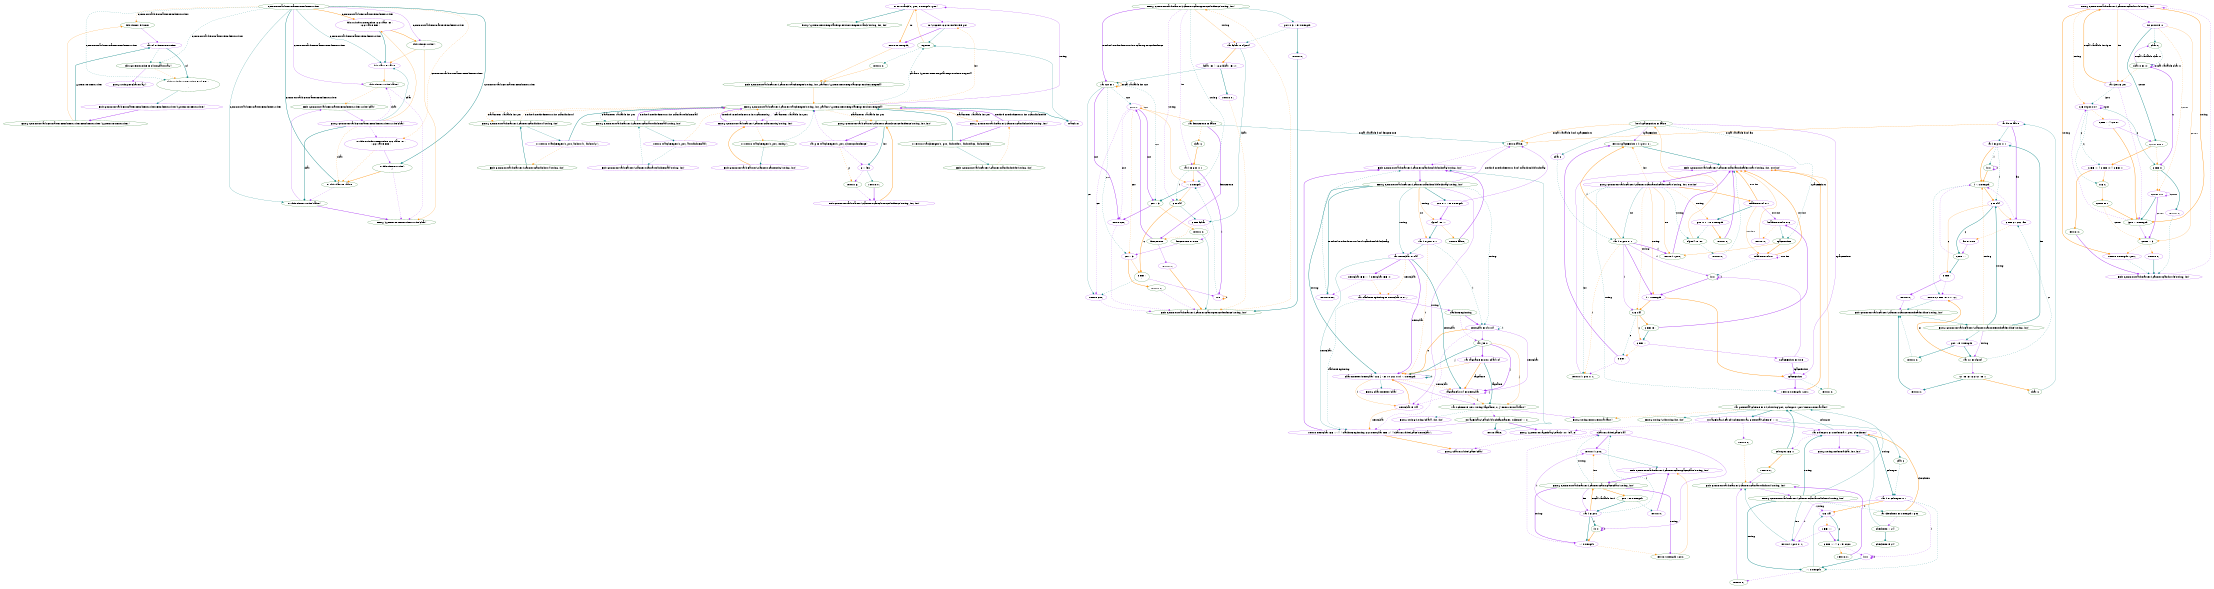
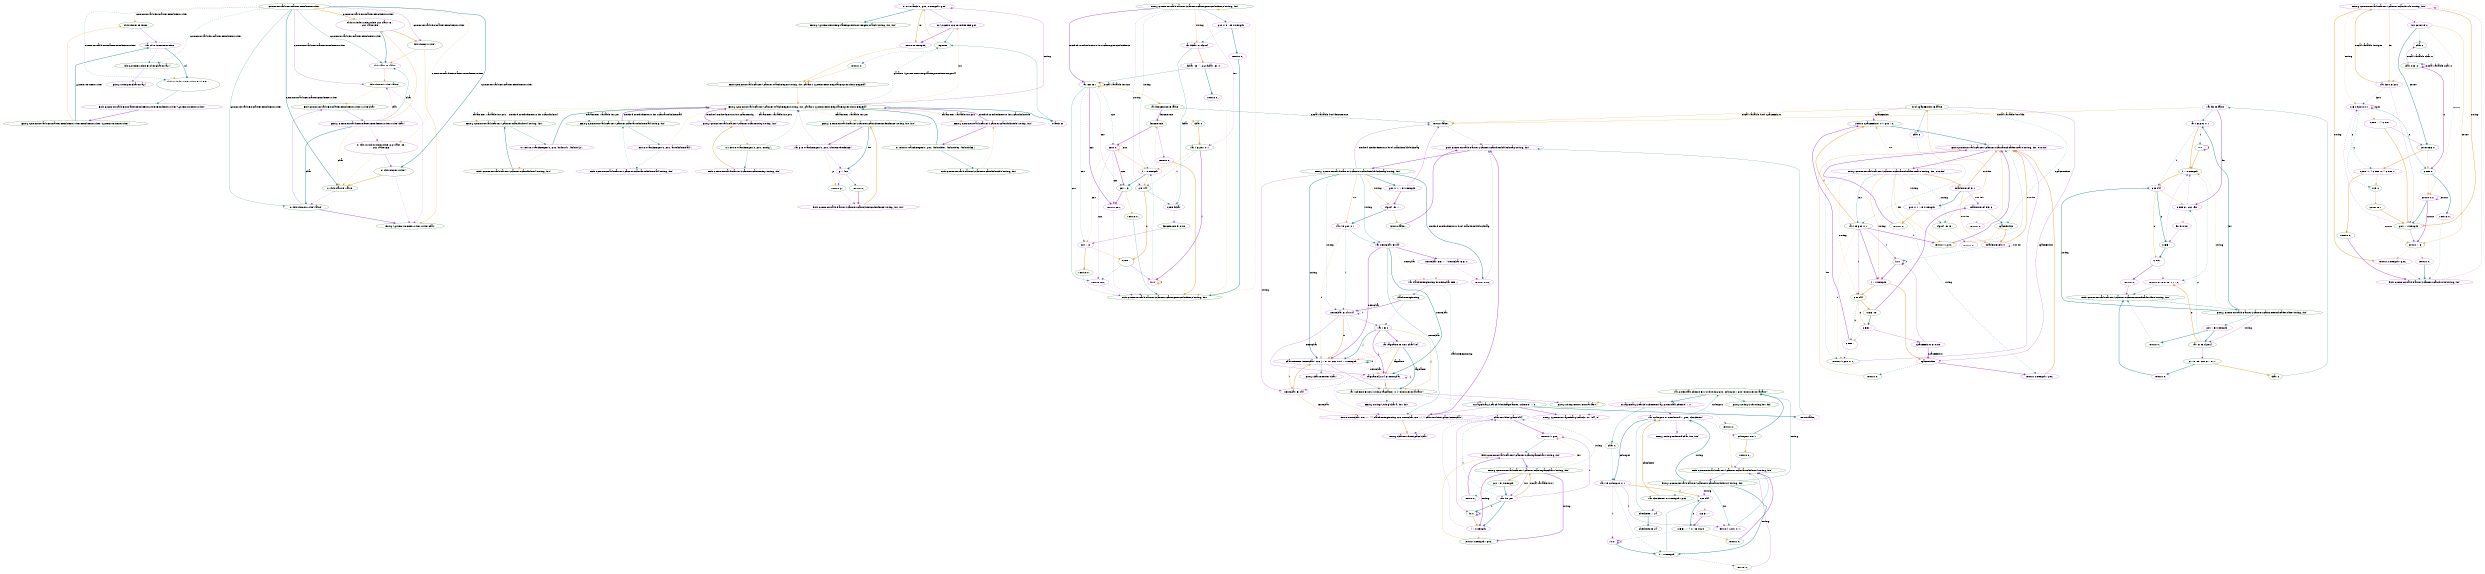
(1165, 114) -> (1130, 91)
(1491, 382) -> (1415, 369)
